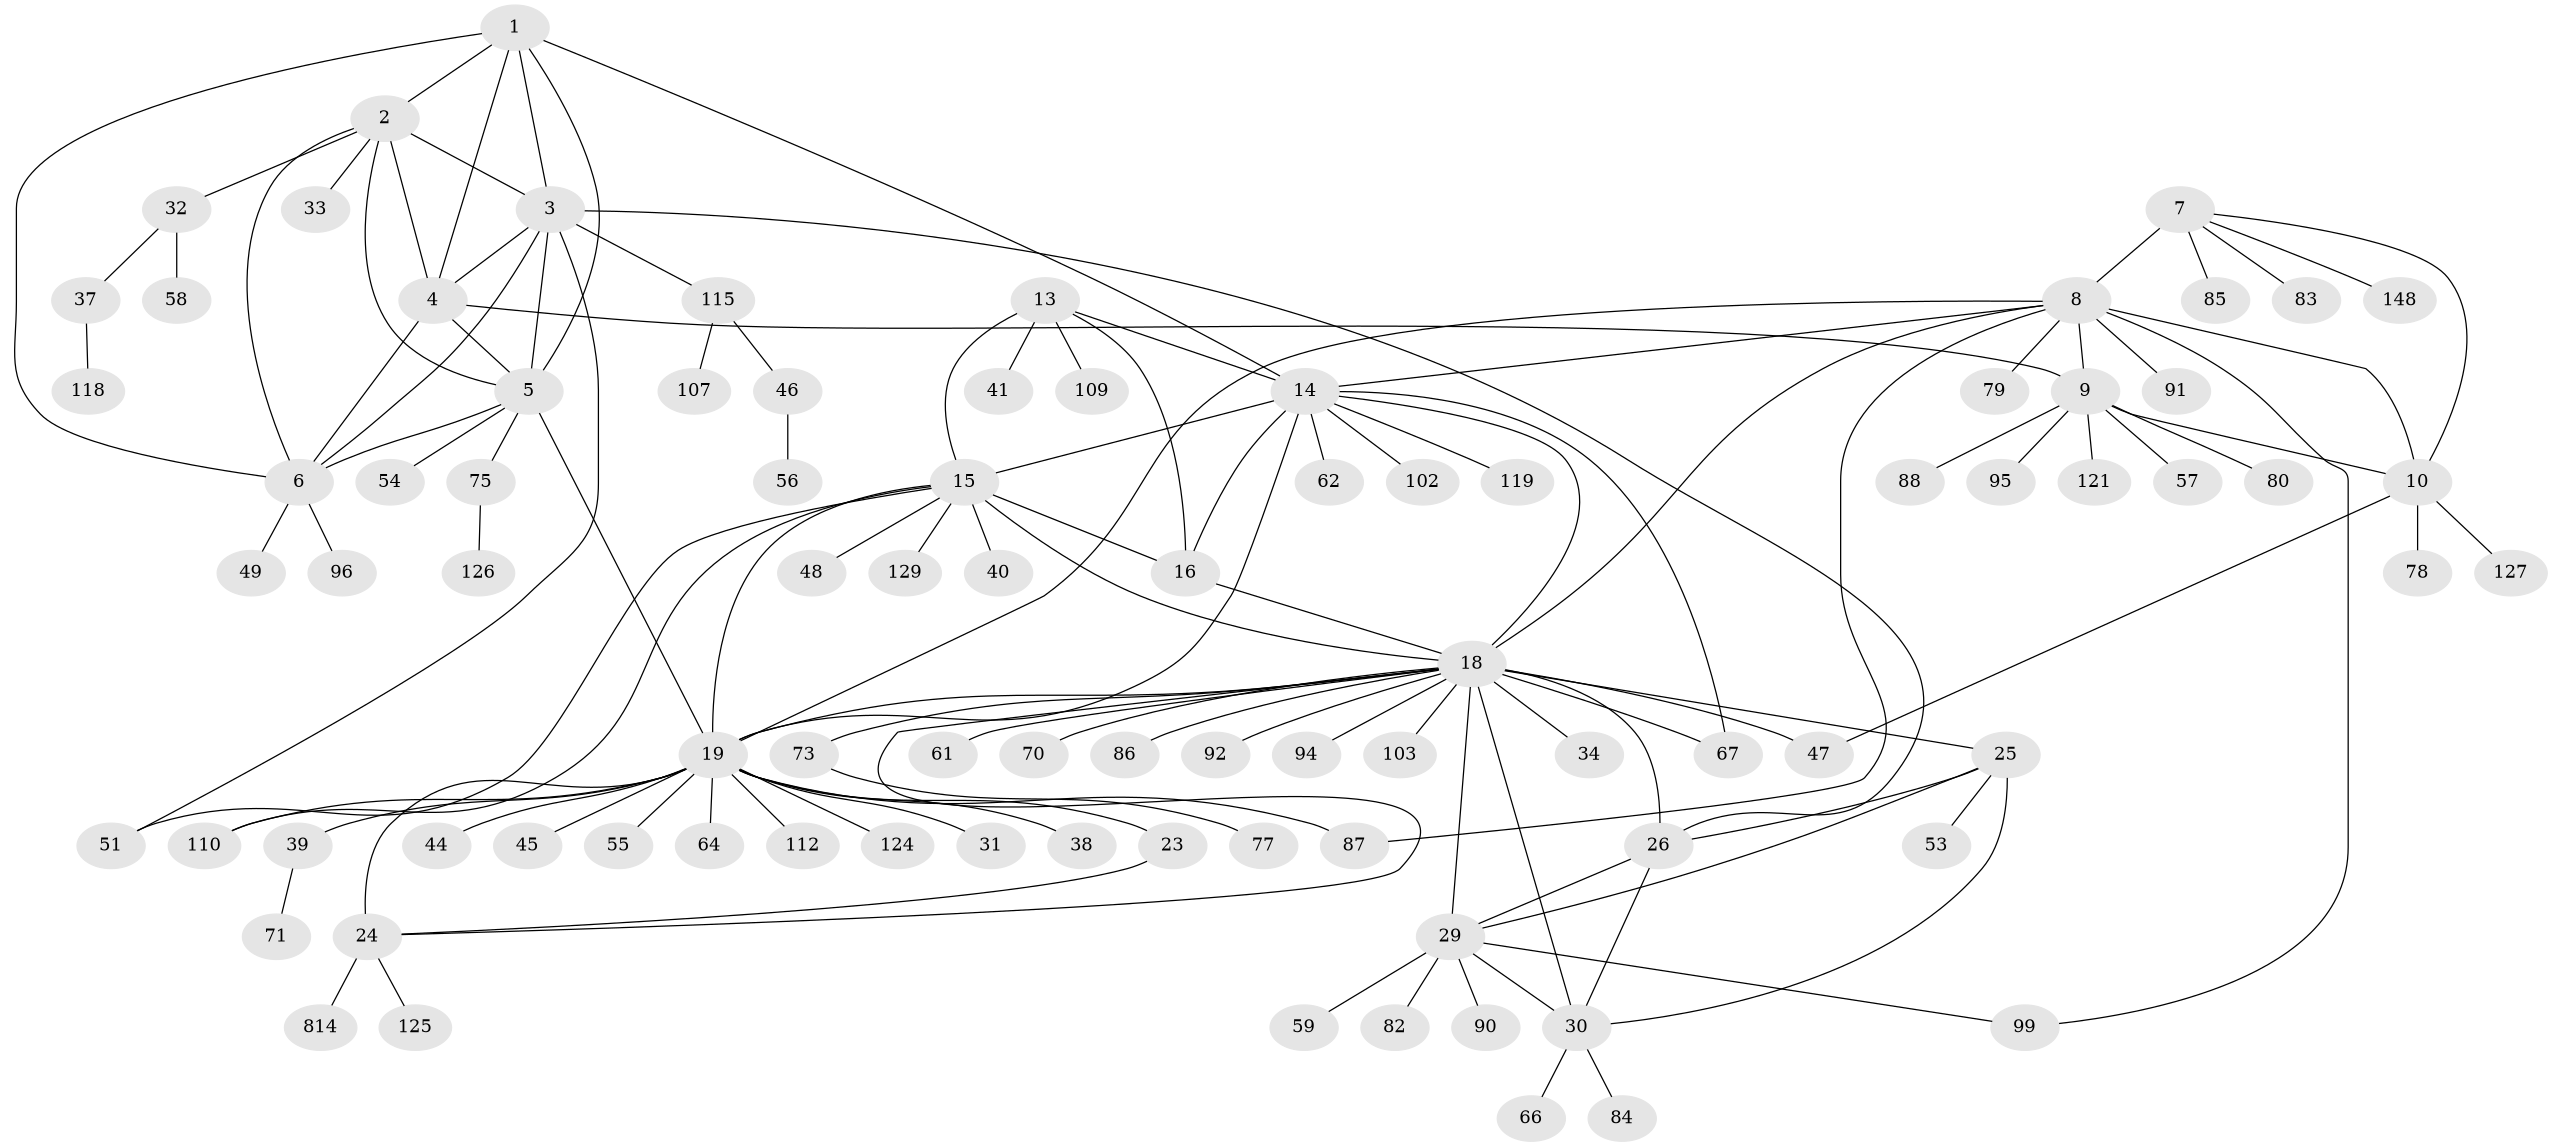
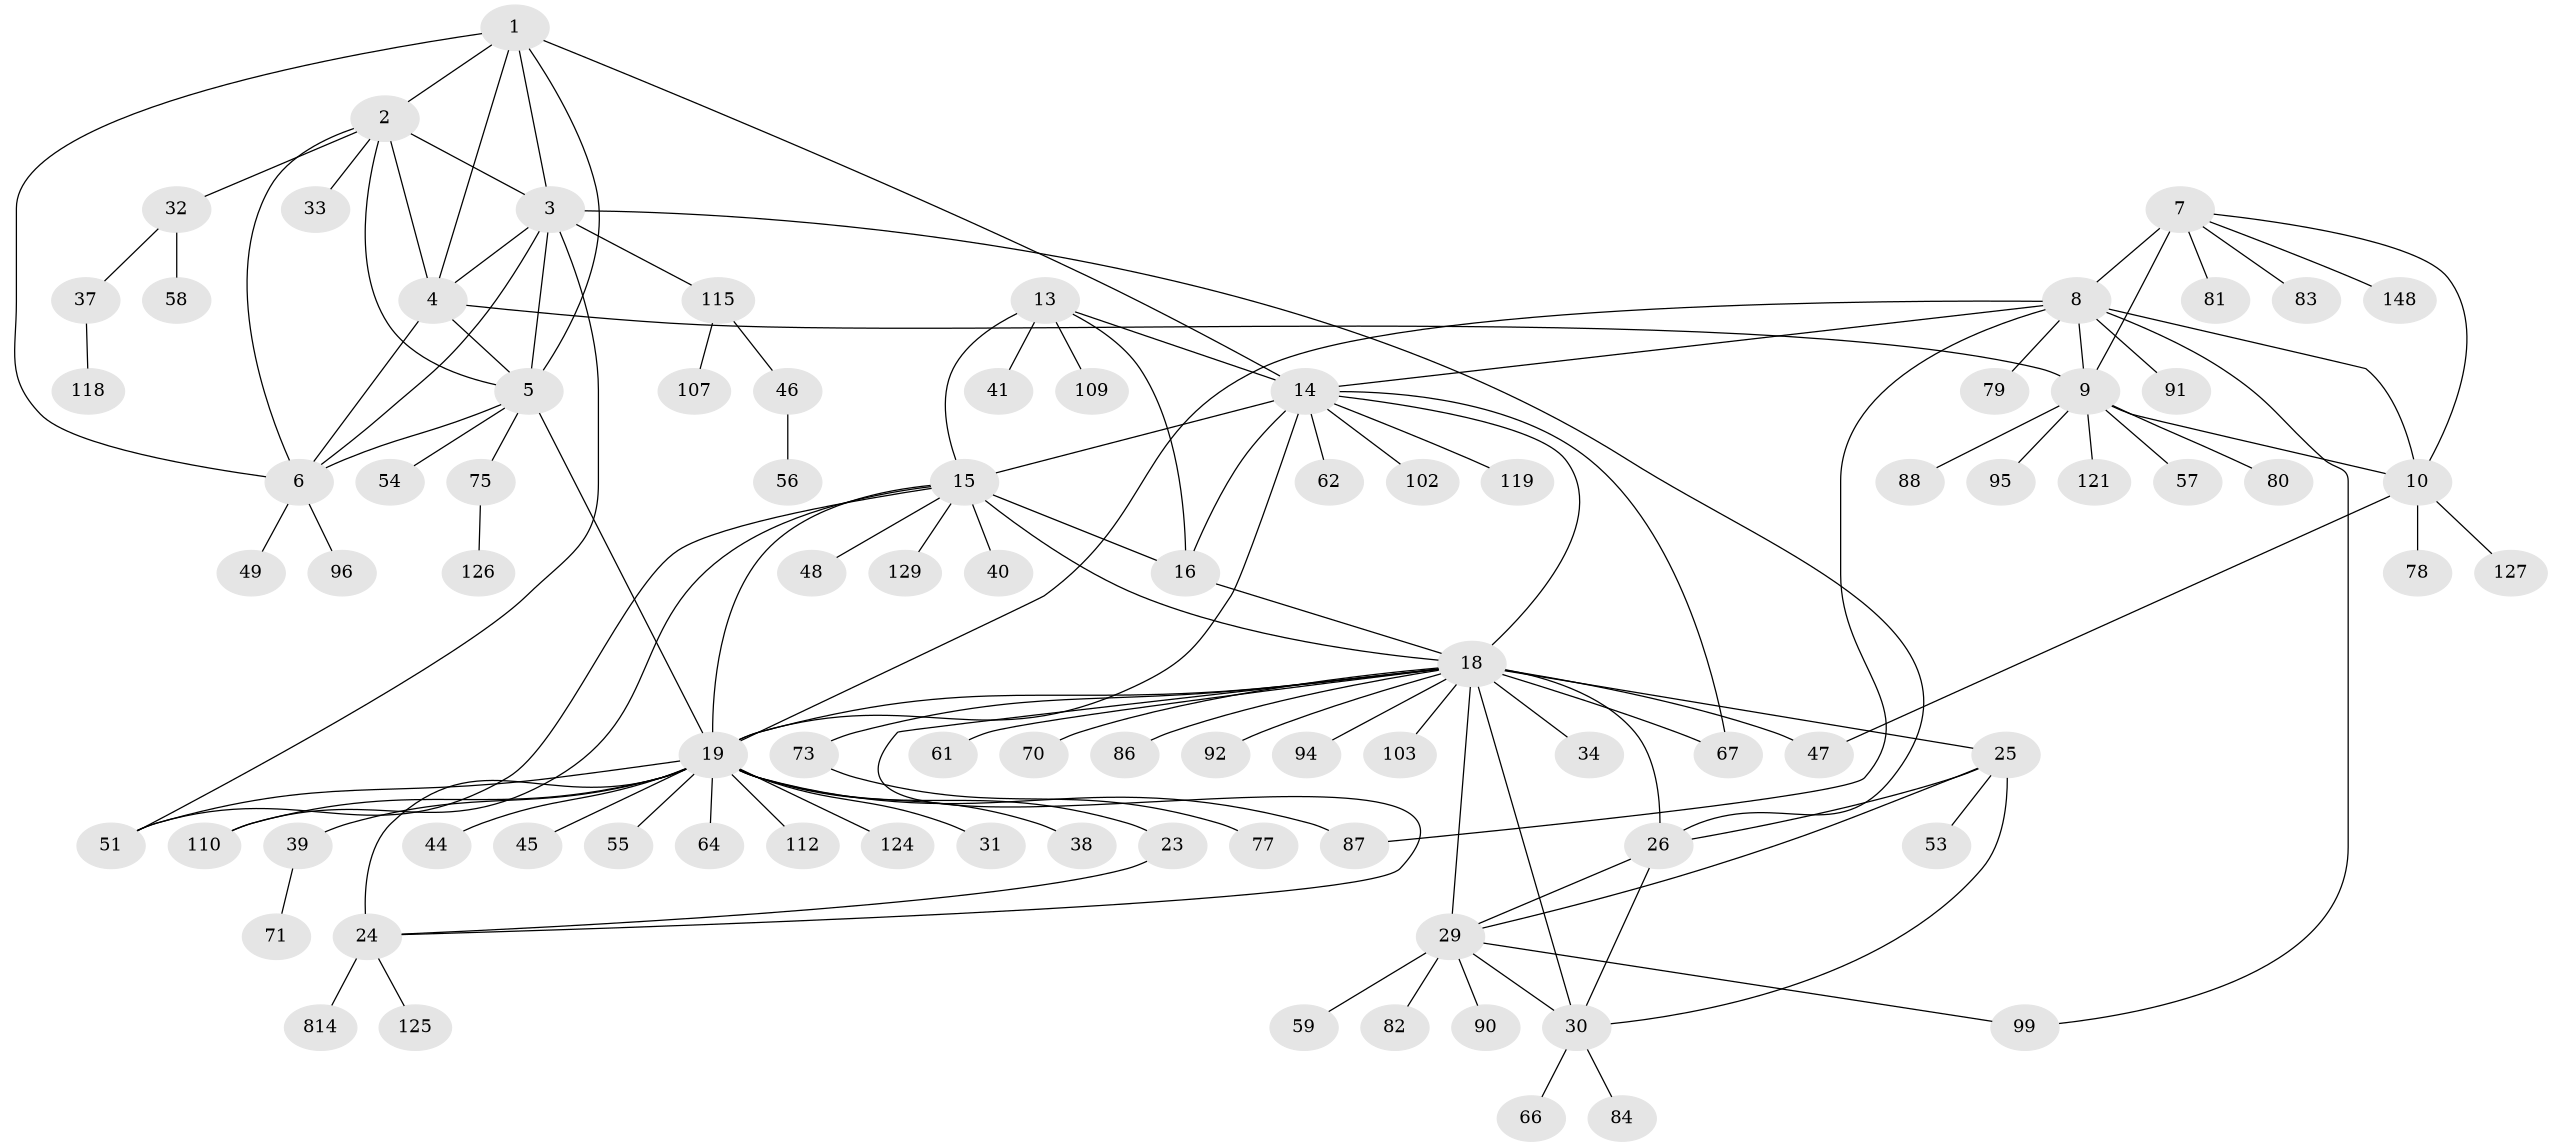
(2216, 300) -> (2216, 300)
none -> (2134, 301)
(1740, 425) -> none
none -> (407, 789)
